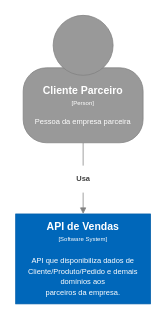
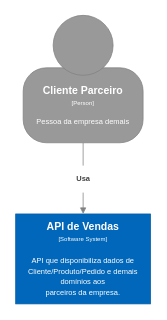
(83, 105) -> (83, 105)
